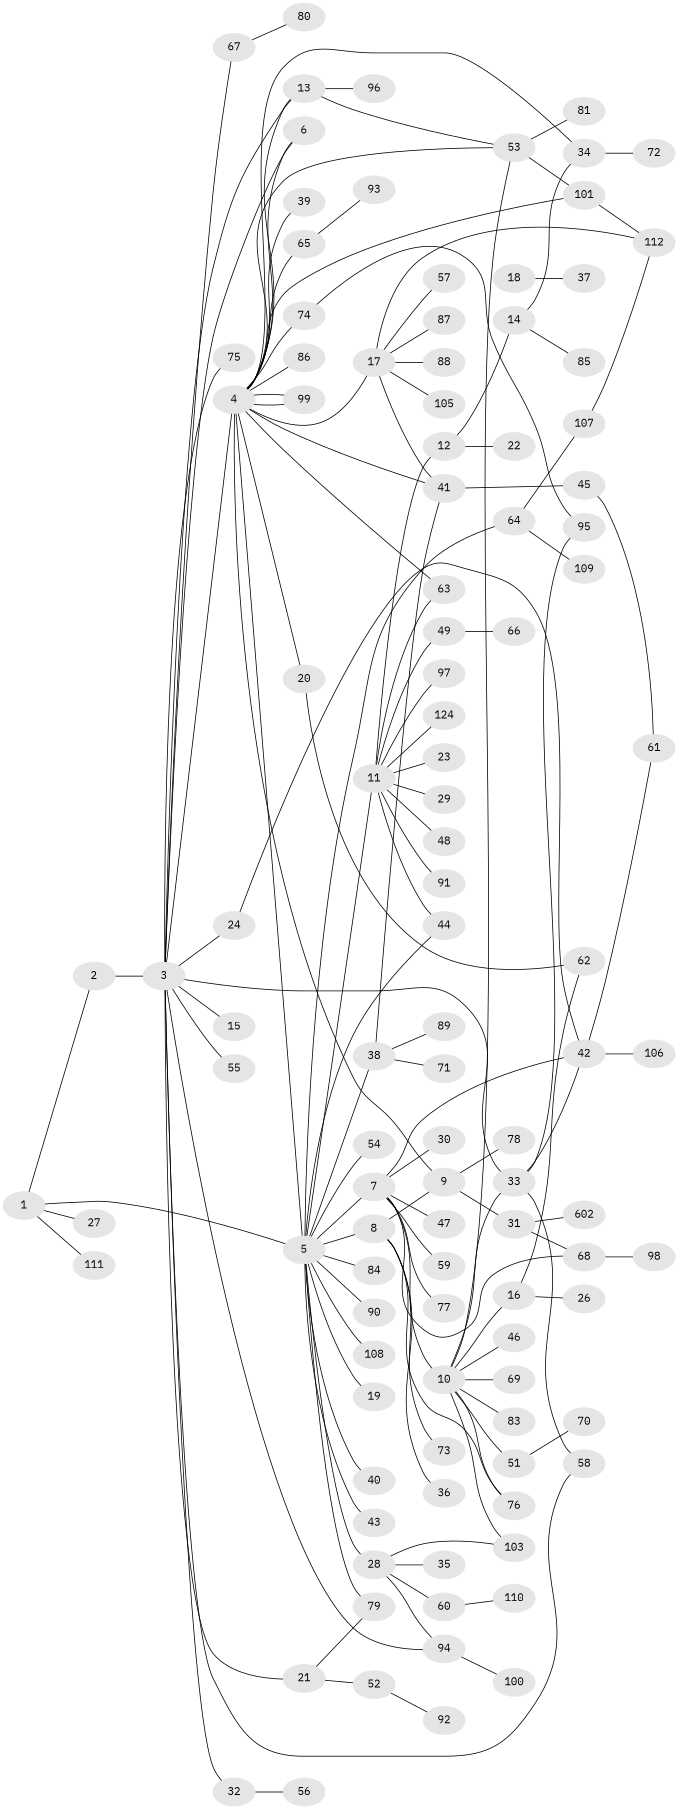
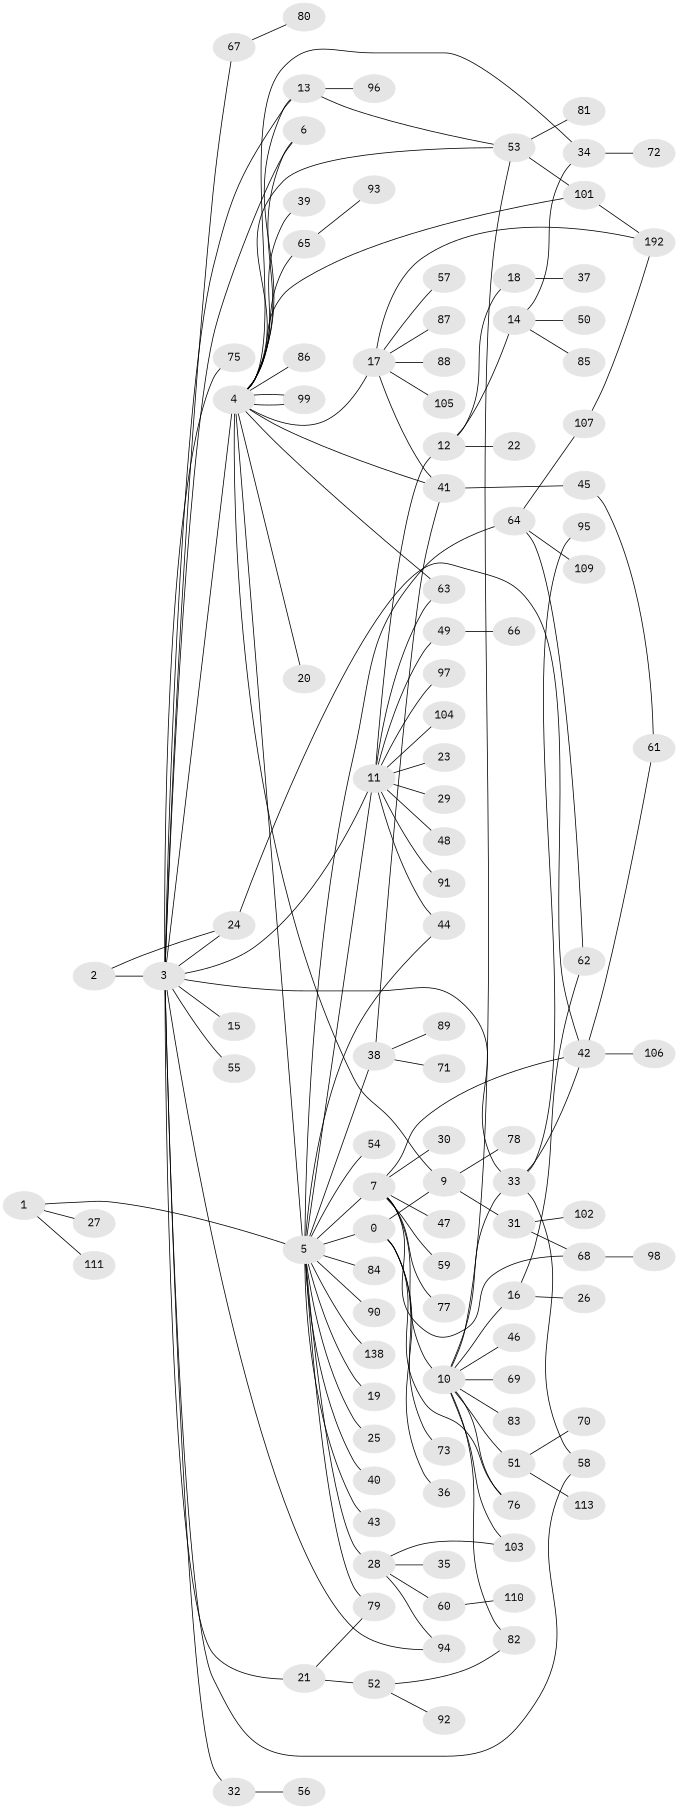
(654, 243) -> (654, 243)
(304, 316) -> none
none -> (584, 320)
none -> (479, 362)
(444, 716) -> (444, 716)
(374, 896) -> (568, 737)
none -> (297, 906)
(59, 1091) -> (160, 949)
(584, 1215) -> (584, 1215)
(374, 1229) -> (374, 1229)
(374, 1355) -> (374, 1355)
none -> (374, 1439)
none -> (584, 1506)
none -> (514, 1640)
(514, 1682) -> none
